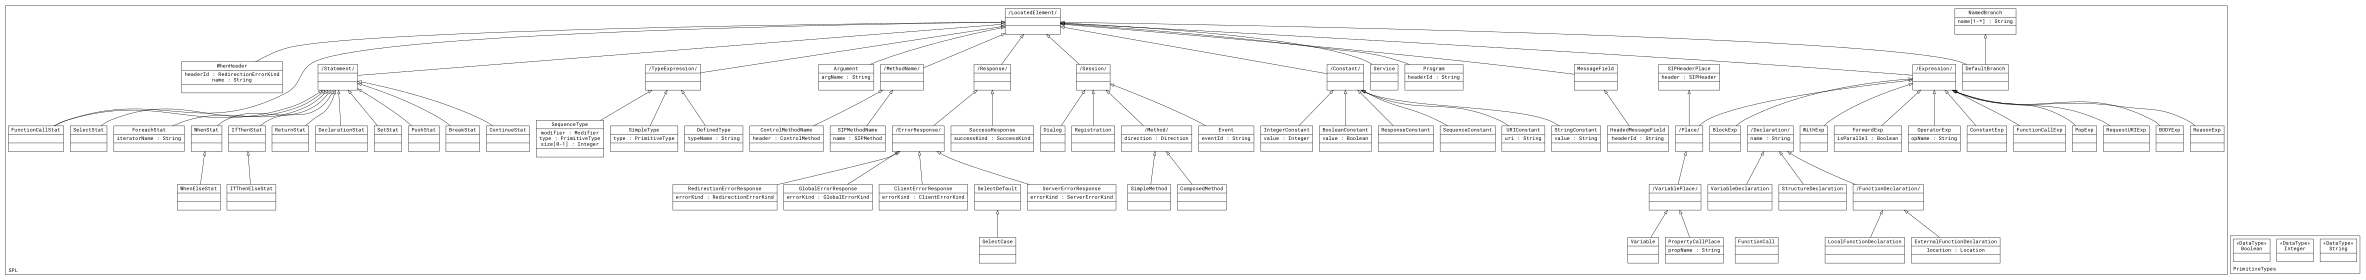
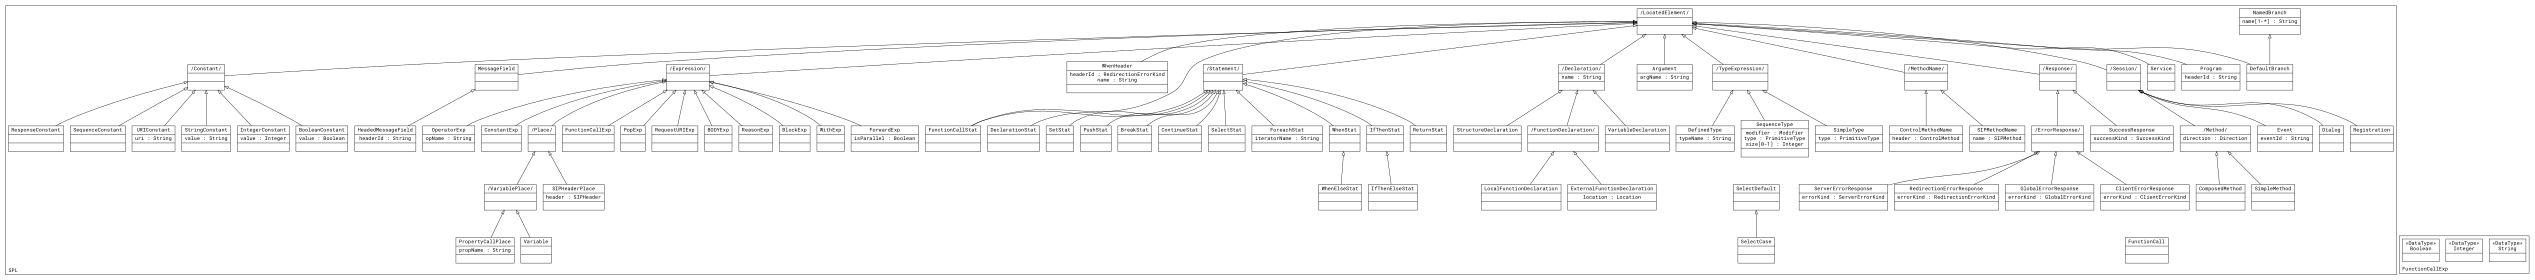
none -> (1622, 50)
(1689, 110) -> (559, 170)
(2255, 269) -> (2425, 269)
